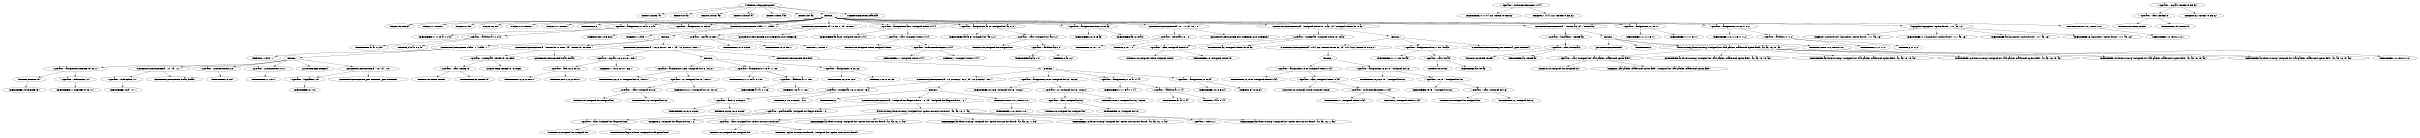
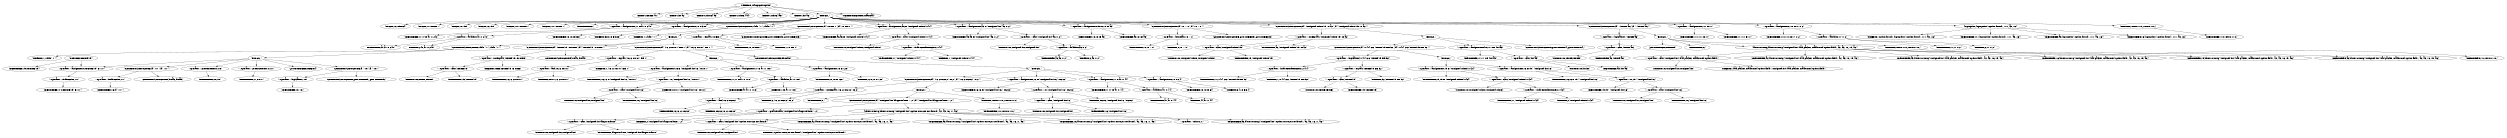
(719, 42) -> (626, 31)
none -> (1362, 58)
(504, 69) -> (503, 69)
(52, 74) -> (81, 63)
